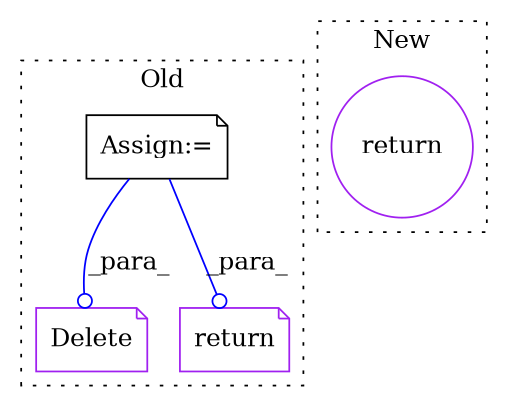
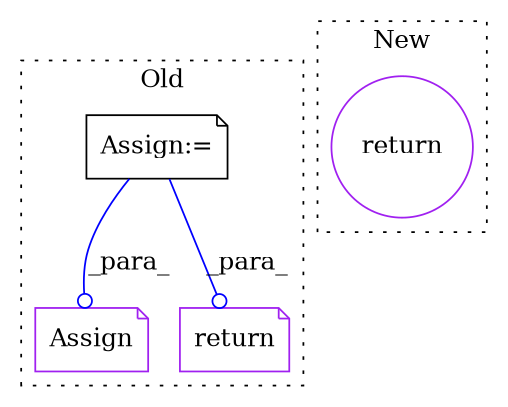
(92, 340) -> (92, 340)
